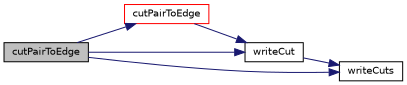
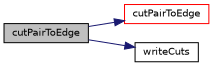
(274, 52) -> none
